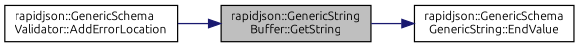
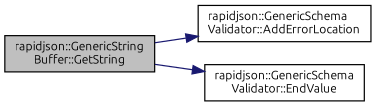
(193, 24) -> (170, 40)
(494, 24) -> (285, 83)
